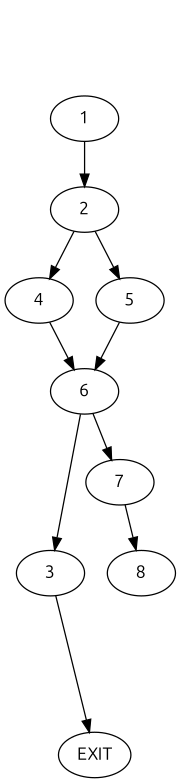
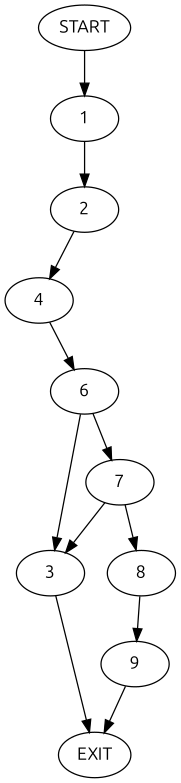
none -> (85, 28)
(130, 300) -> none
none -> (89, 523)
none -> (135, 664)
